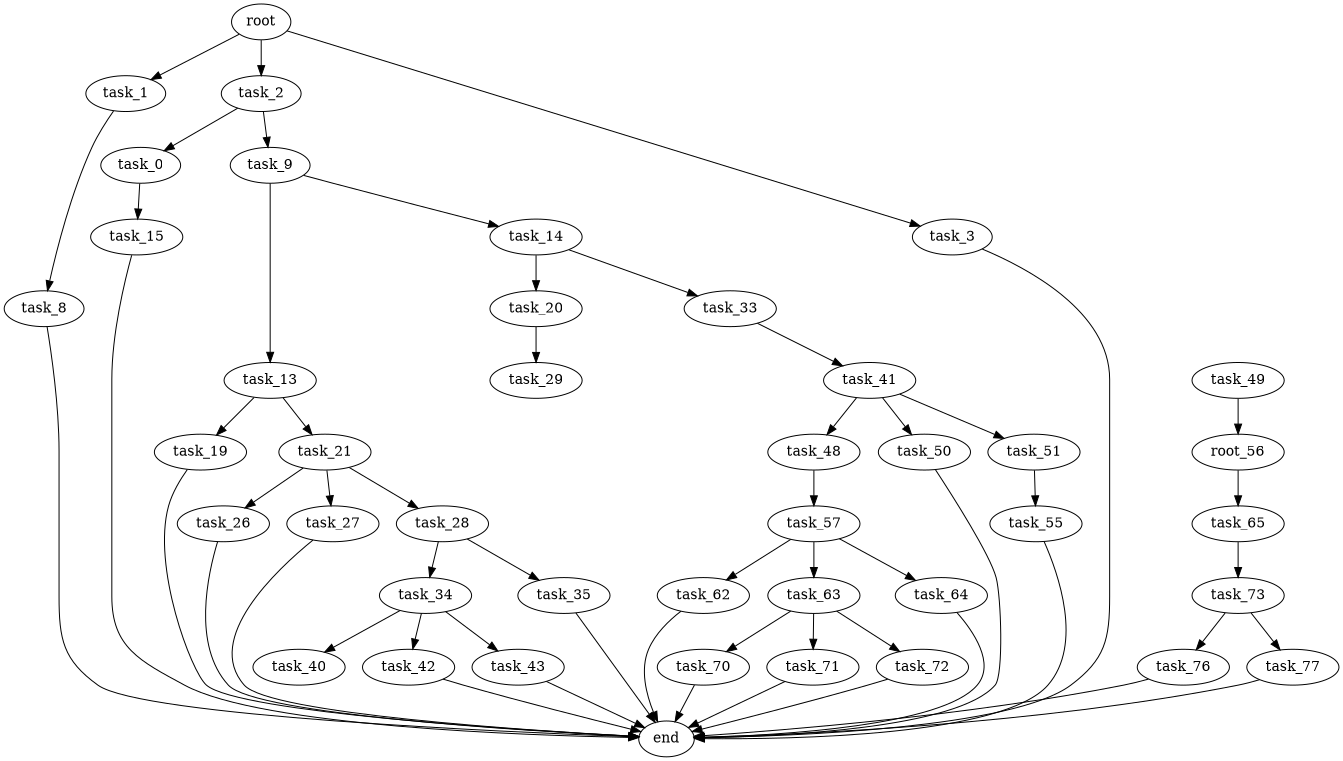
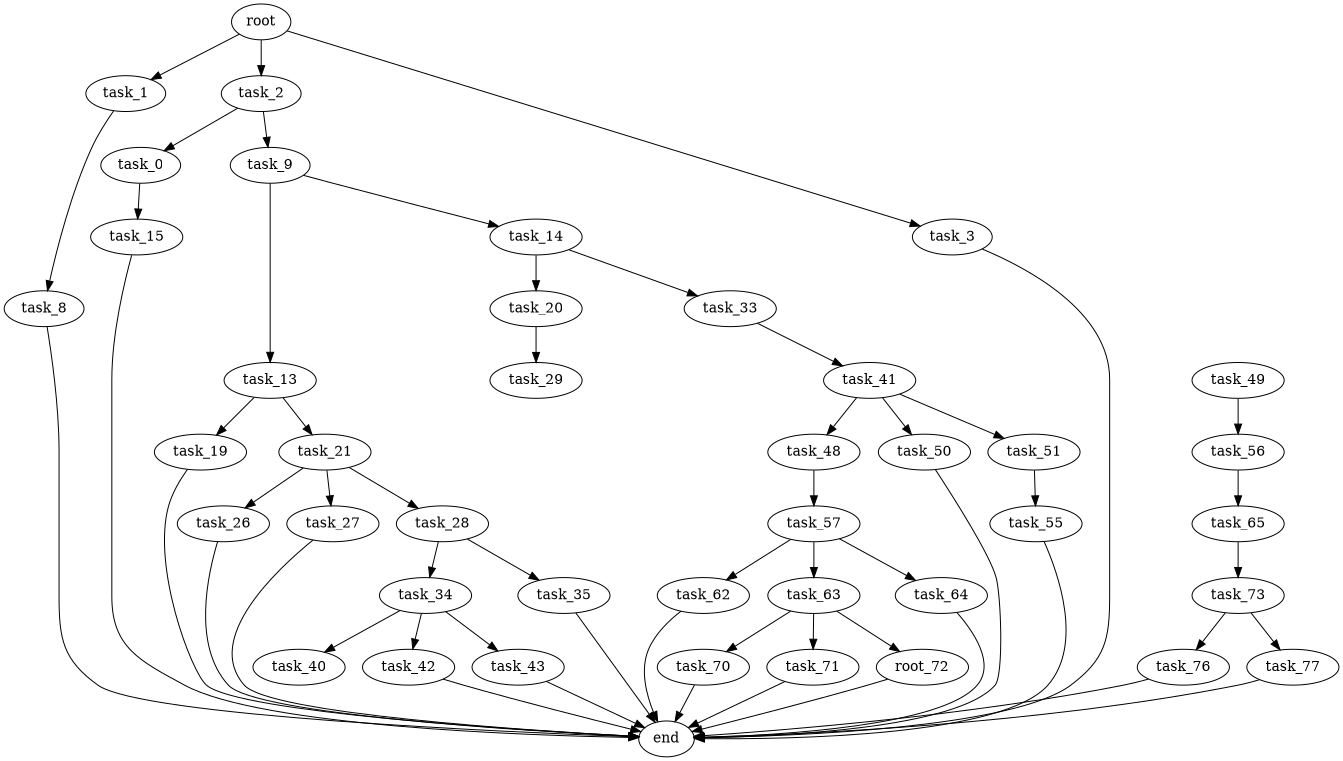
(1238, 452) -> (1238, 452)
(922, 667) -> (922, 667)
